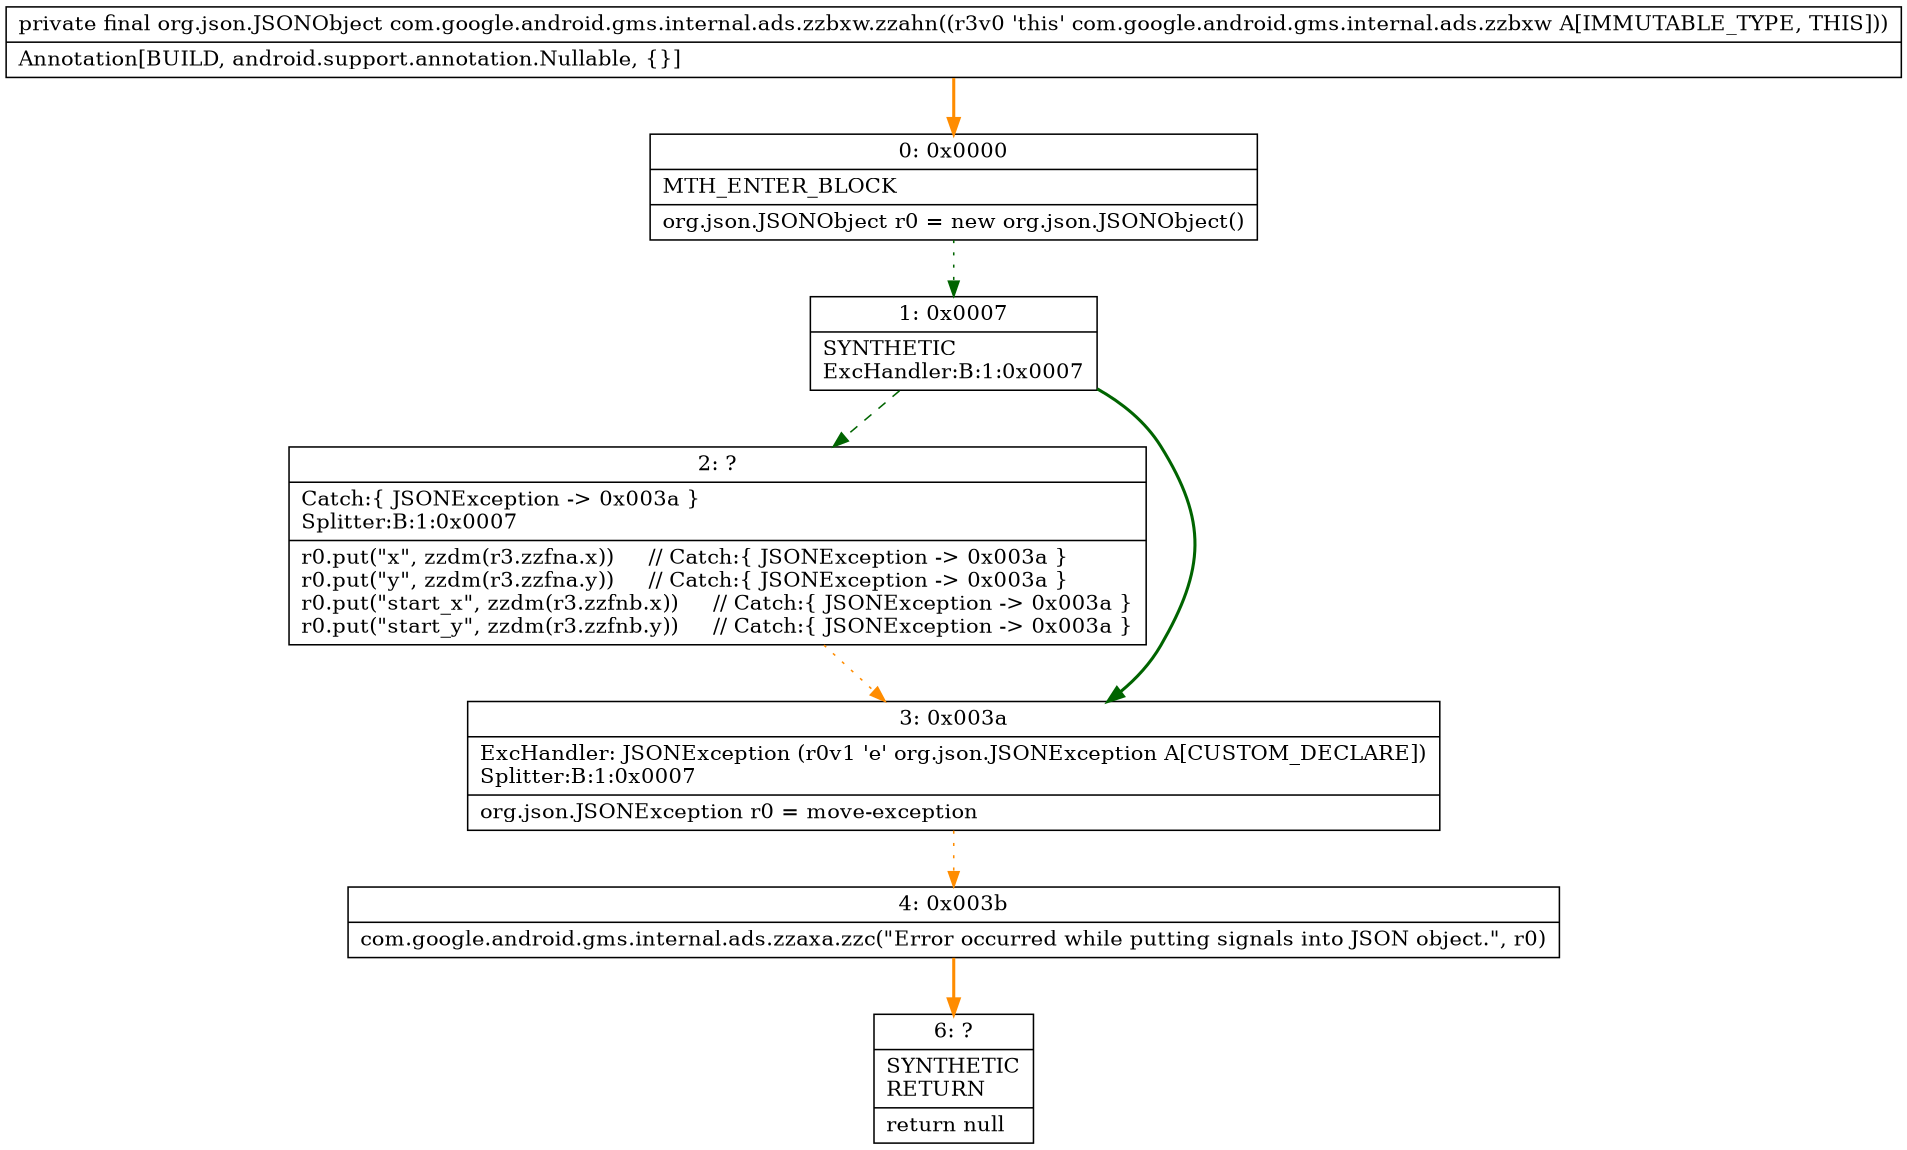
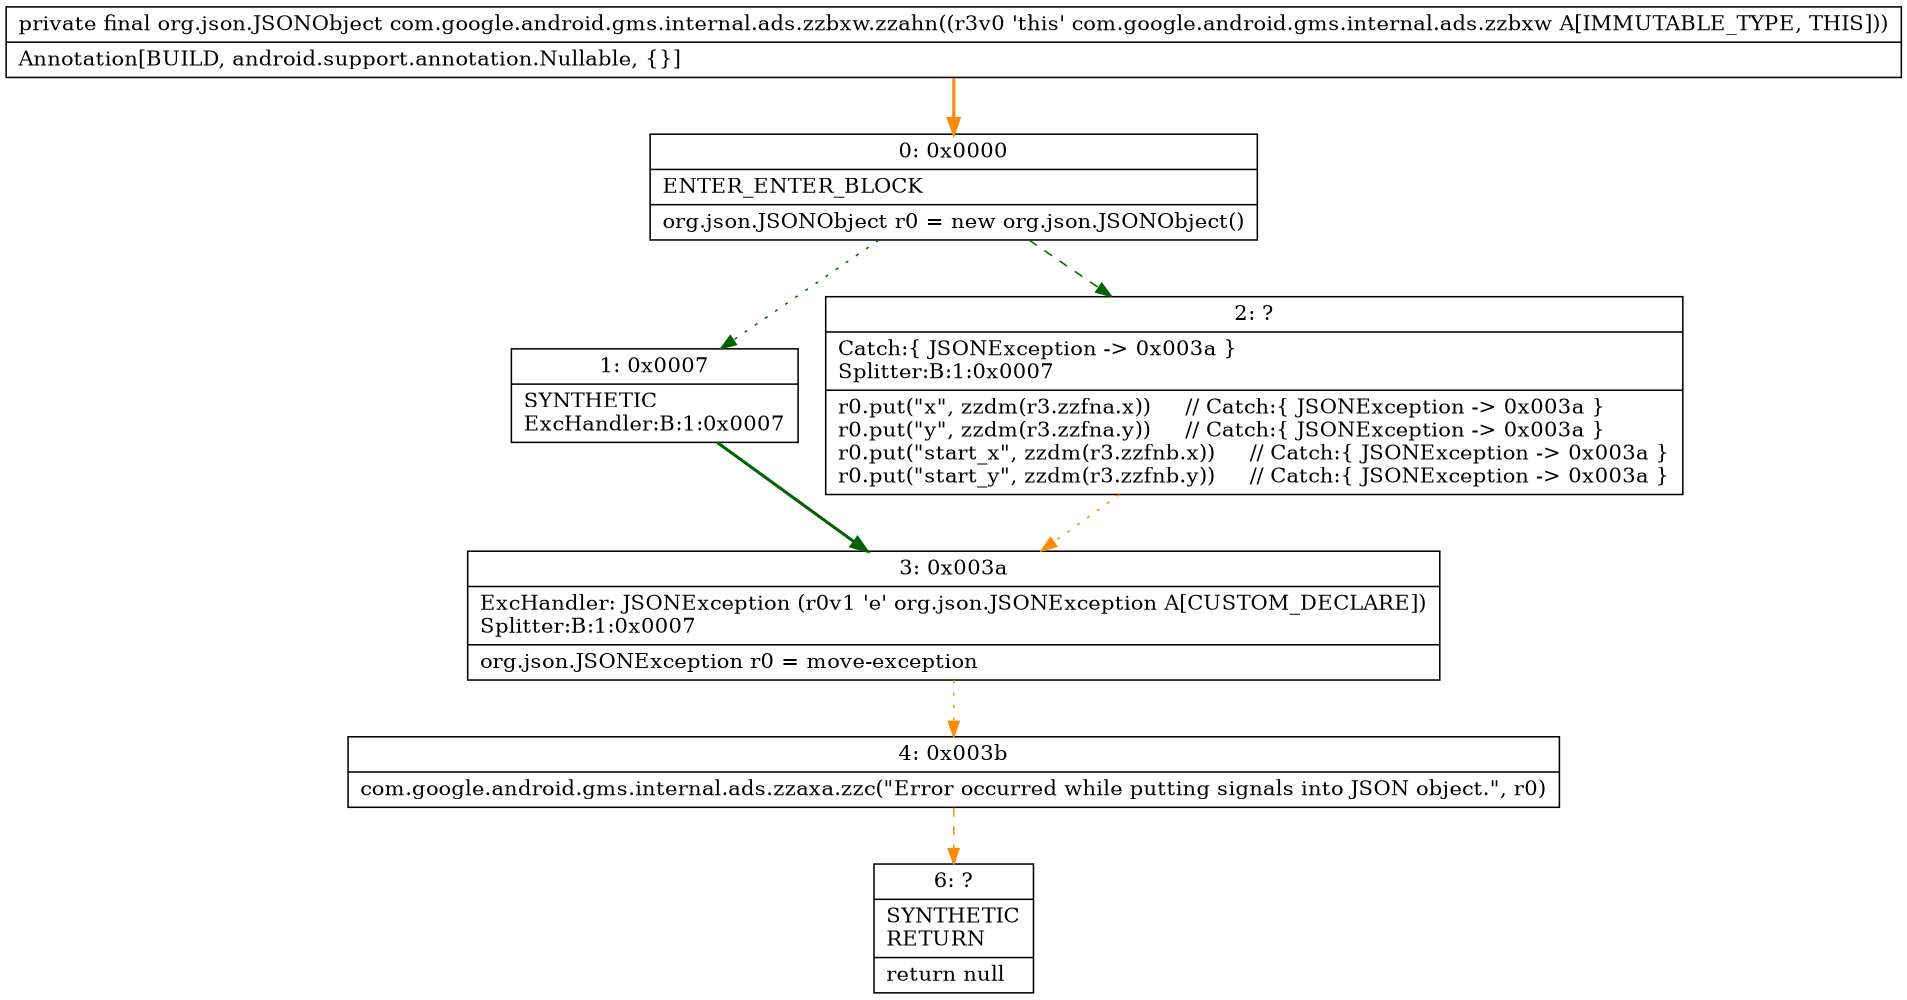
(780, 186) -> (794, 186)
(872, 414) -> (1064, 264)
(954, 978) -> (954, 828)
